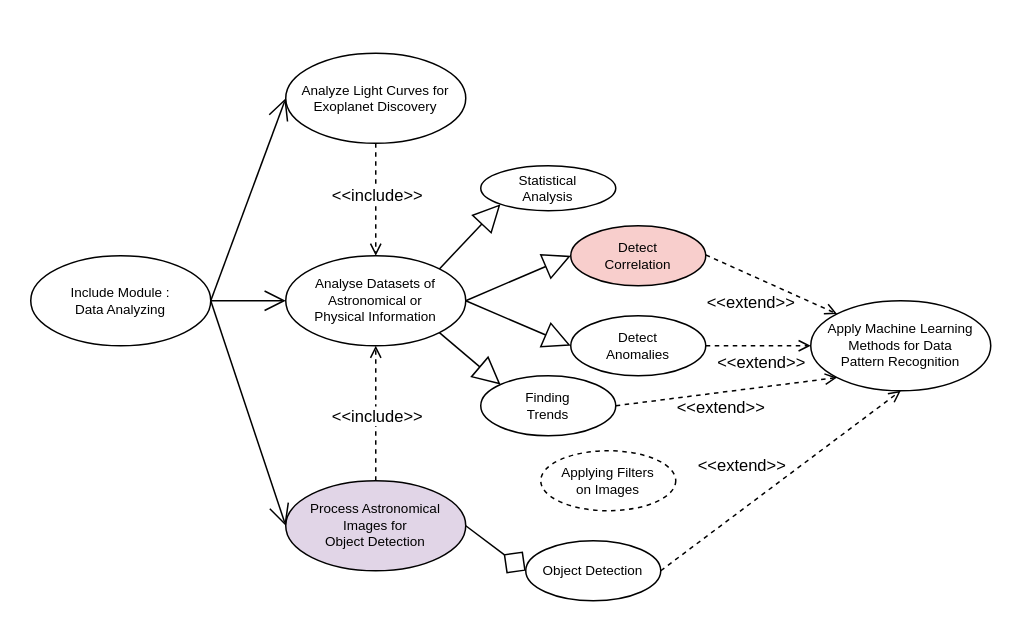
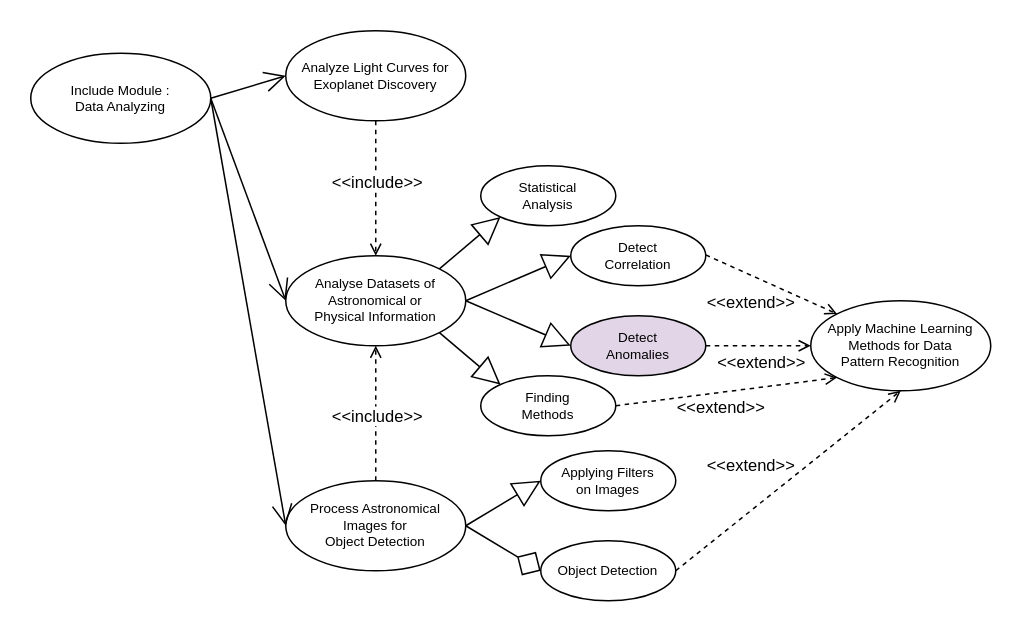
(376, 98) -> (376, 76)
(548, 188) -> (548, 196)
(638, 256) -> (638, 256)
(121, 301) -> (121, 98)
(638, 346) -> (638, 346)
(548, 406) -> (548, 406)
(608, 481) -> (608, 481)
none -> (492, 510)
(376, 526) -> (376, 526)
(593, 571) -> (608, 571)
